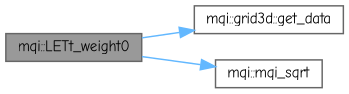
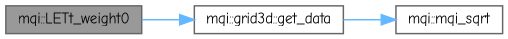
(171, 61) -> (362, 20)
